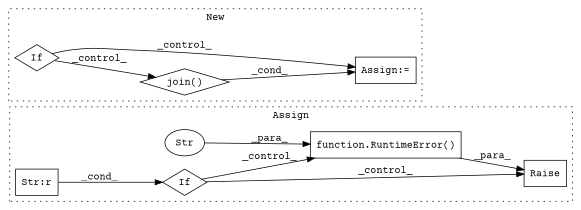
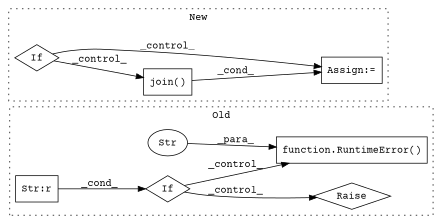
(185, 82) -> (168, 82)
(291, 115) -> (221, 115)
(488, 163) -> none
(545, 173) -> (352, 196)
